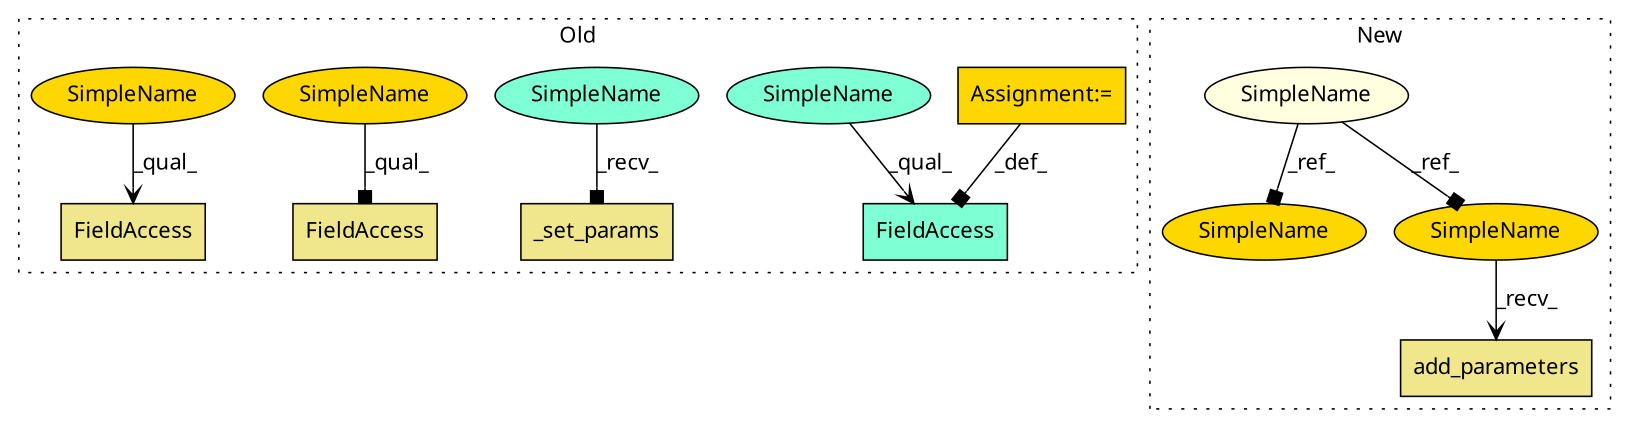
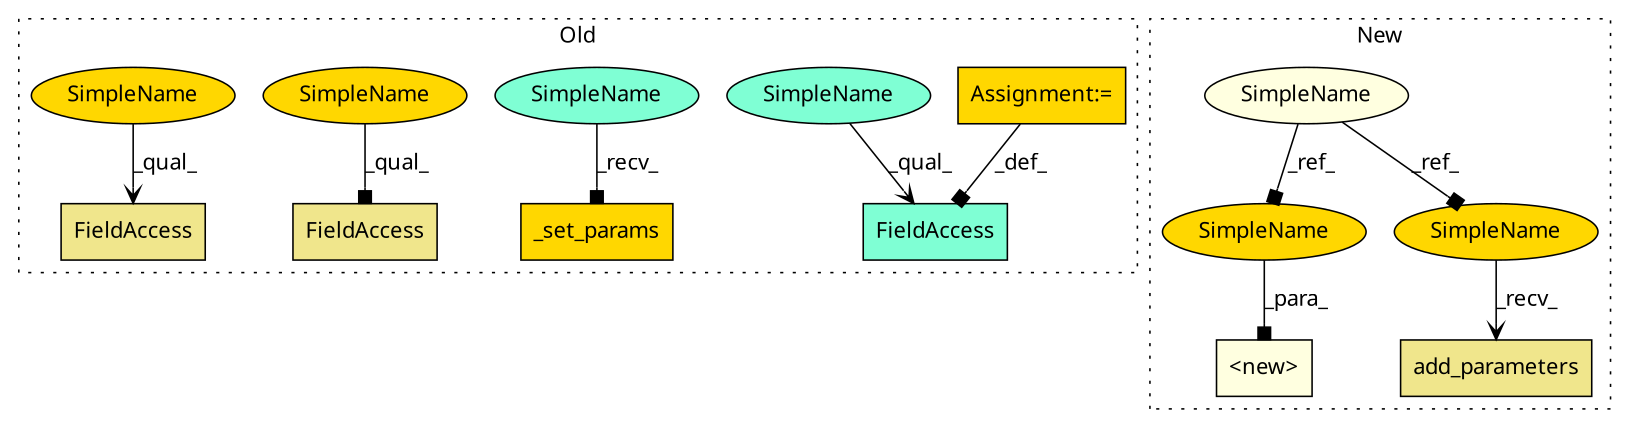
(597, 232) -> (597, 232)
none -> (1264, 368)
